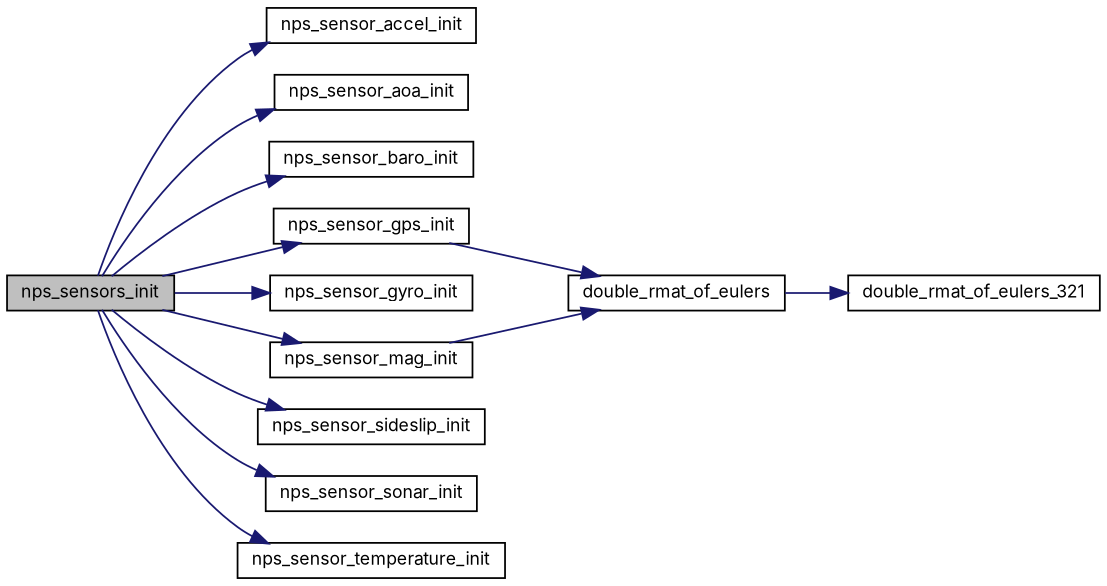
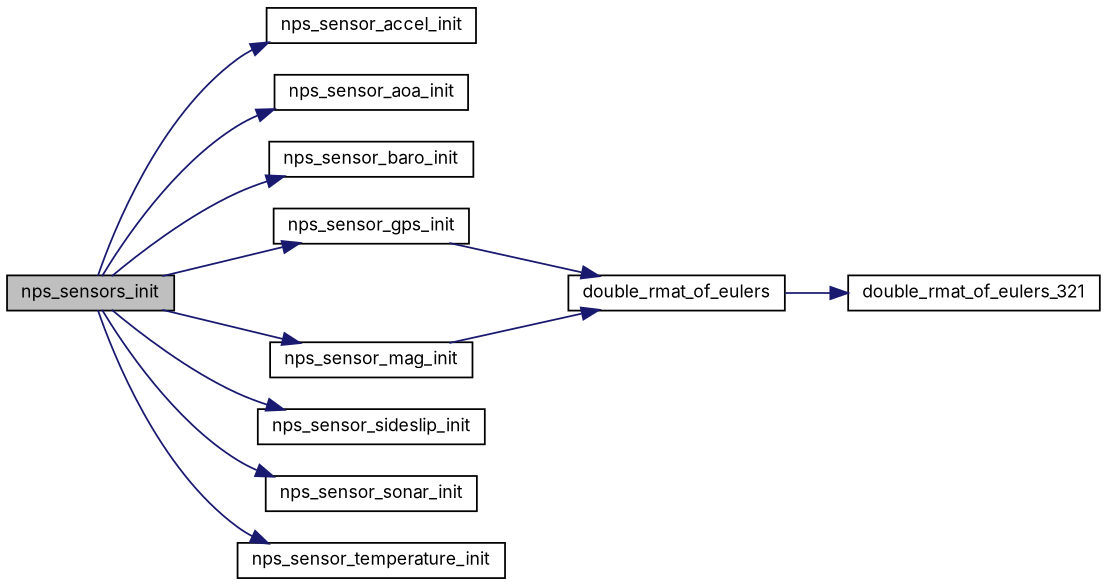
(371, 293) -> none
